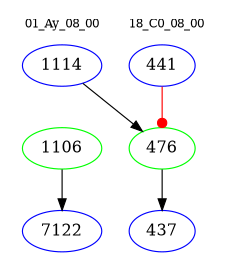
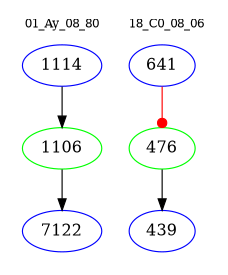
(62, 25) -> (62, 25)
(167, 25) -> (167, 25)
(162, 66) -> (162, 66)
(103, 100) -> (62, 101)
(162, 231) -> (162, 231)
